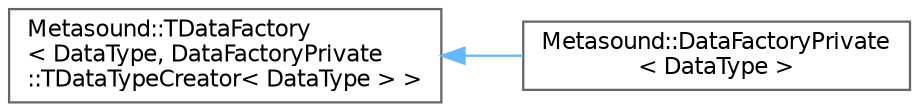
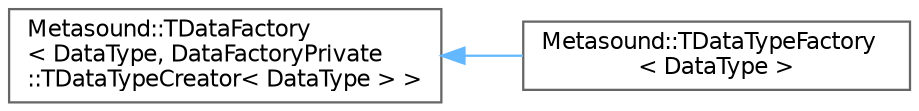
(717, 56) -> (717, 56)
